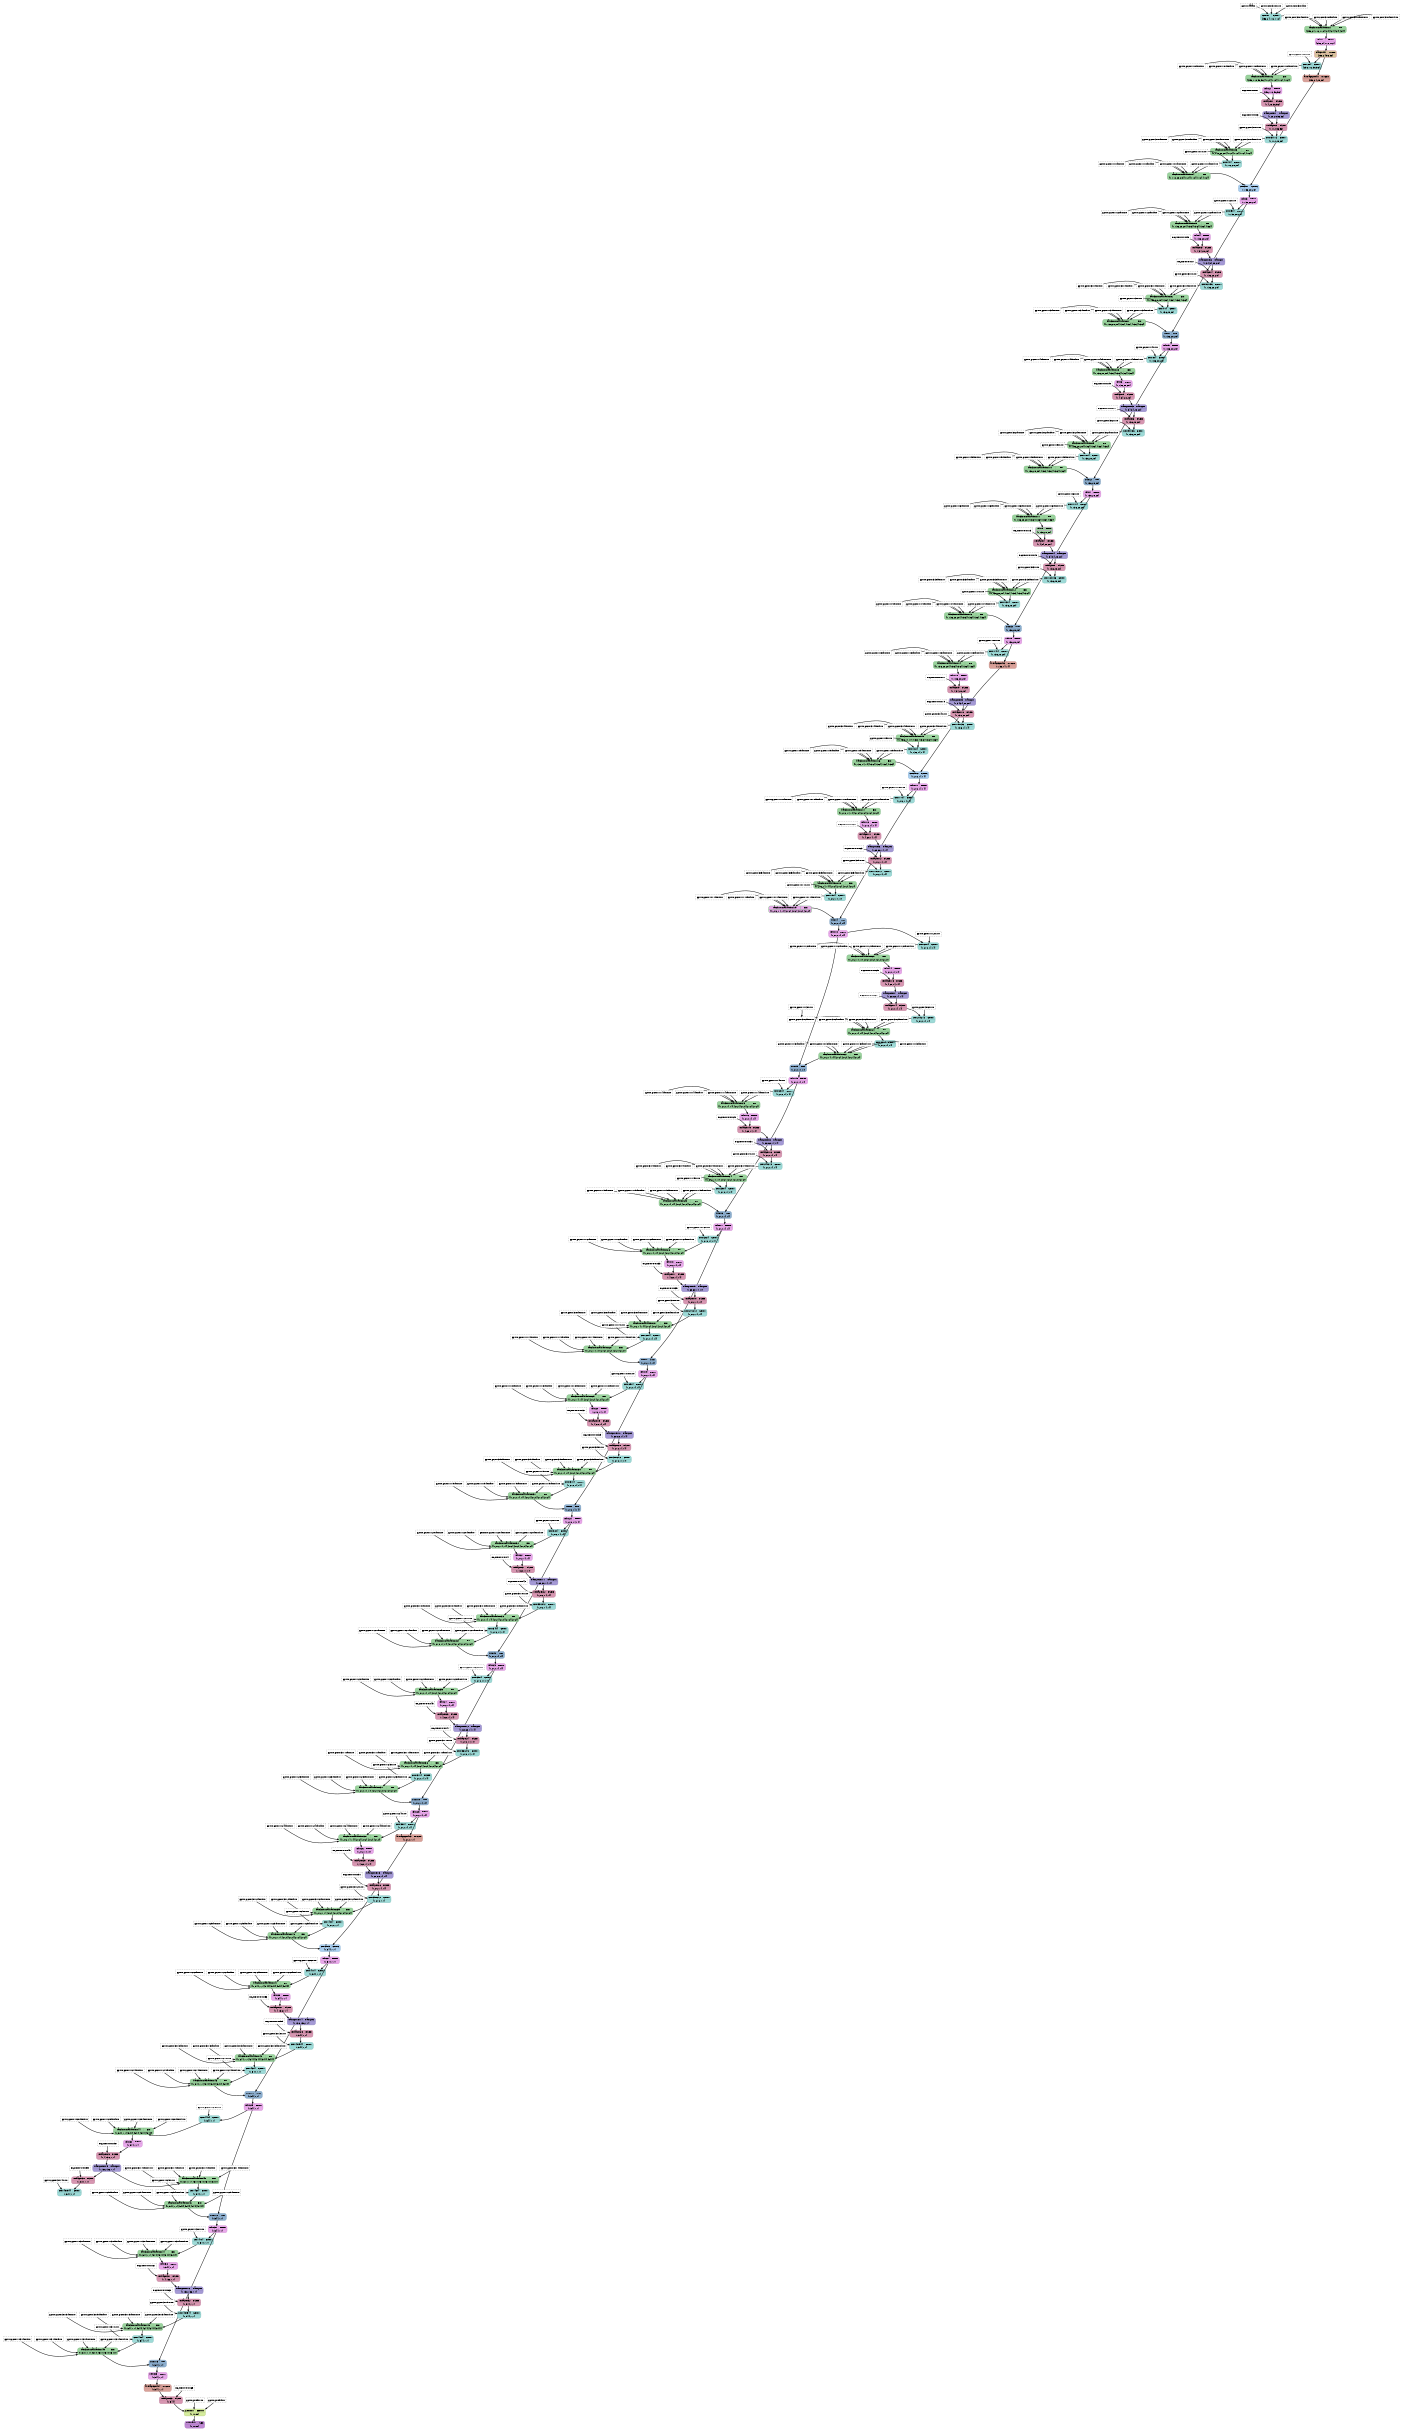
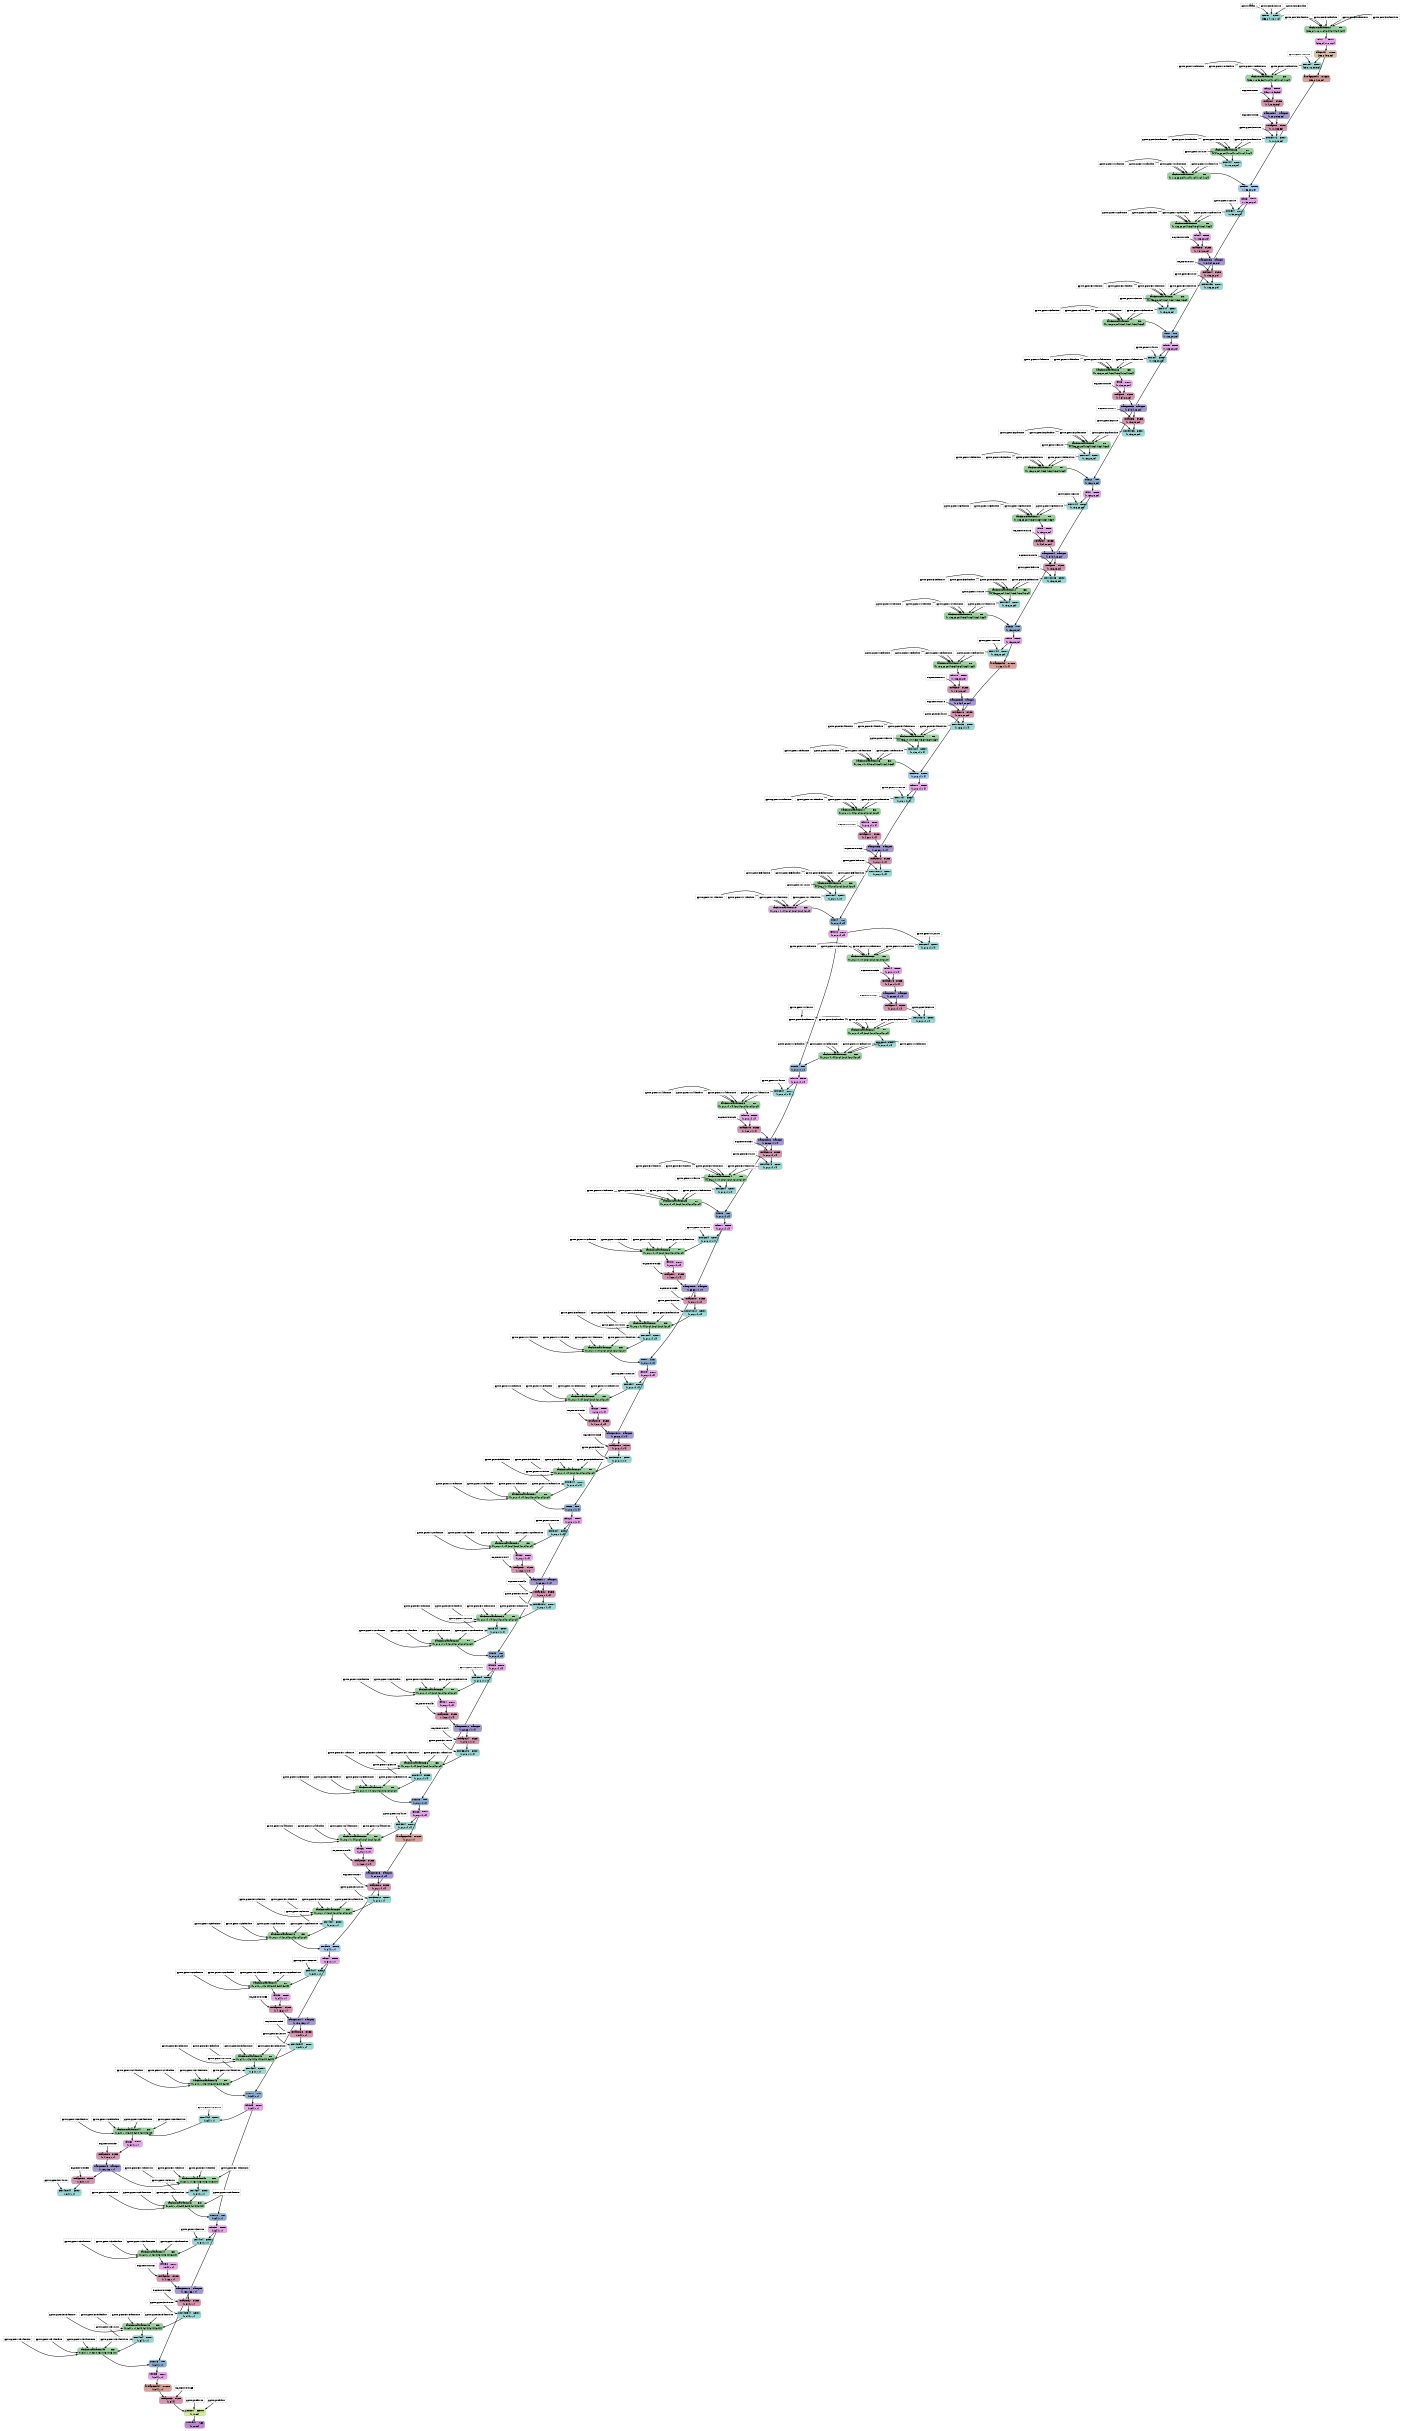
(1044, 531) -> (1044, 531)
(495, 1533) -> (495, 1533)
